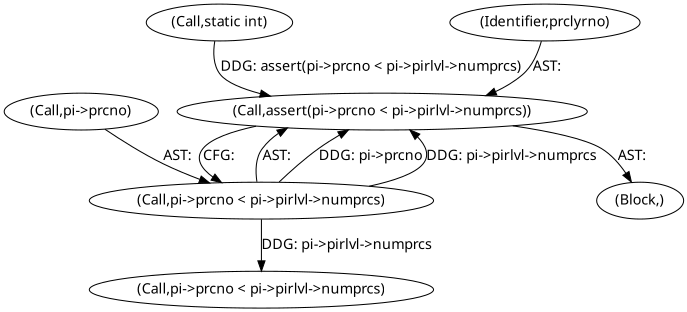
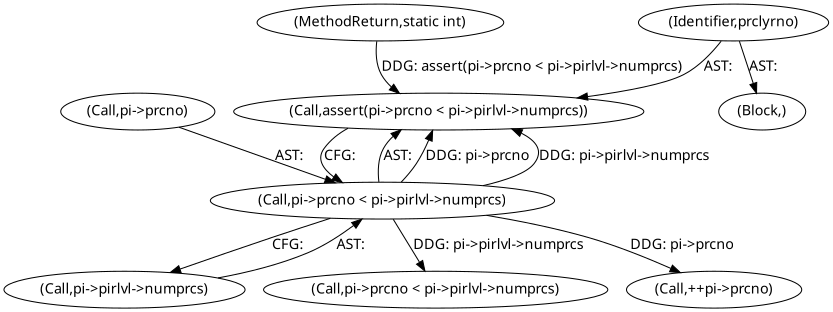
(219, 23) -> (380, 23)
(575, 138) -> (746, 62)
none -> (125, 290)
none -> (714, 290)
